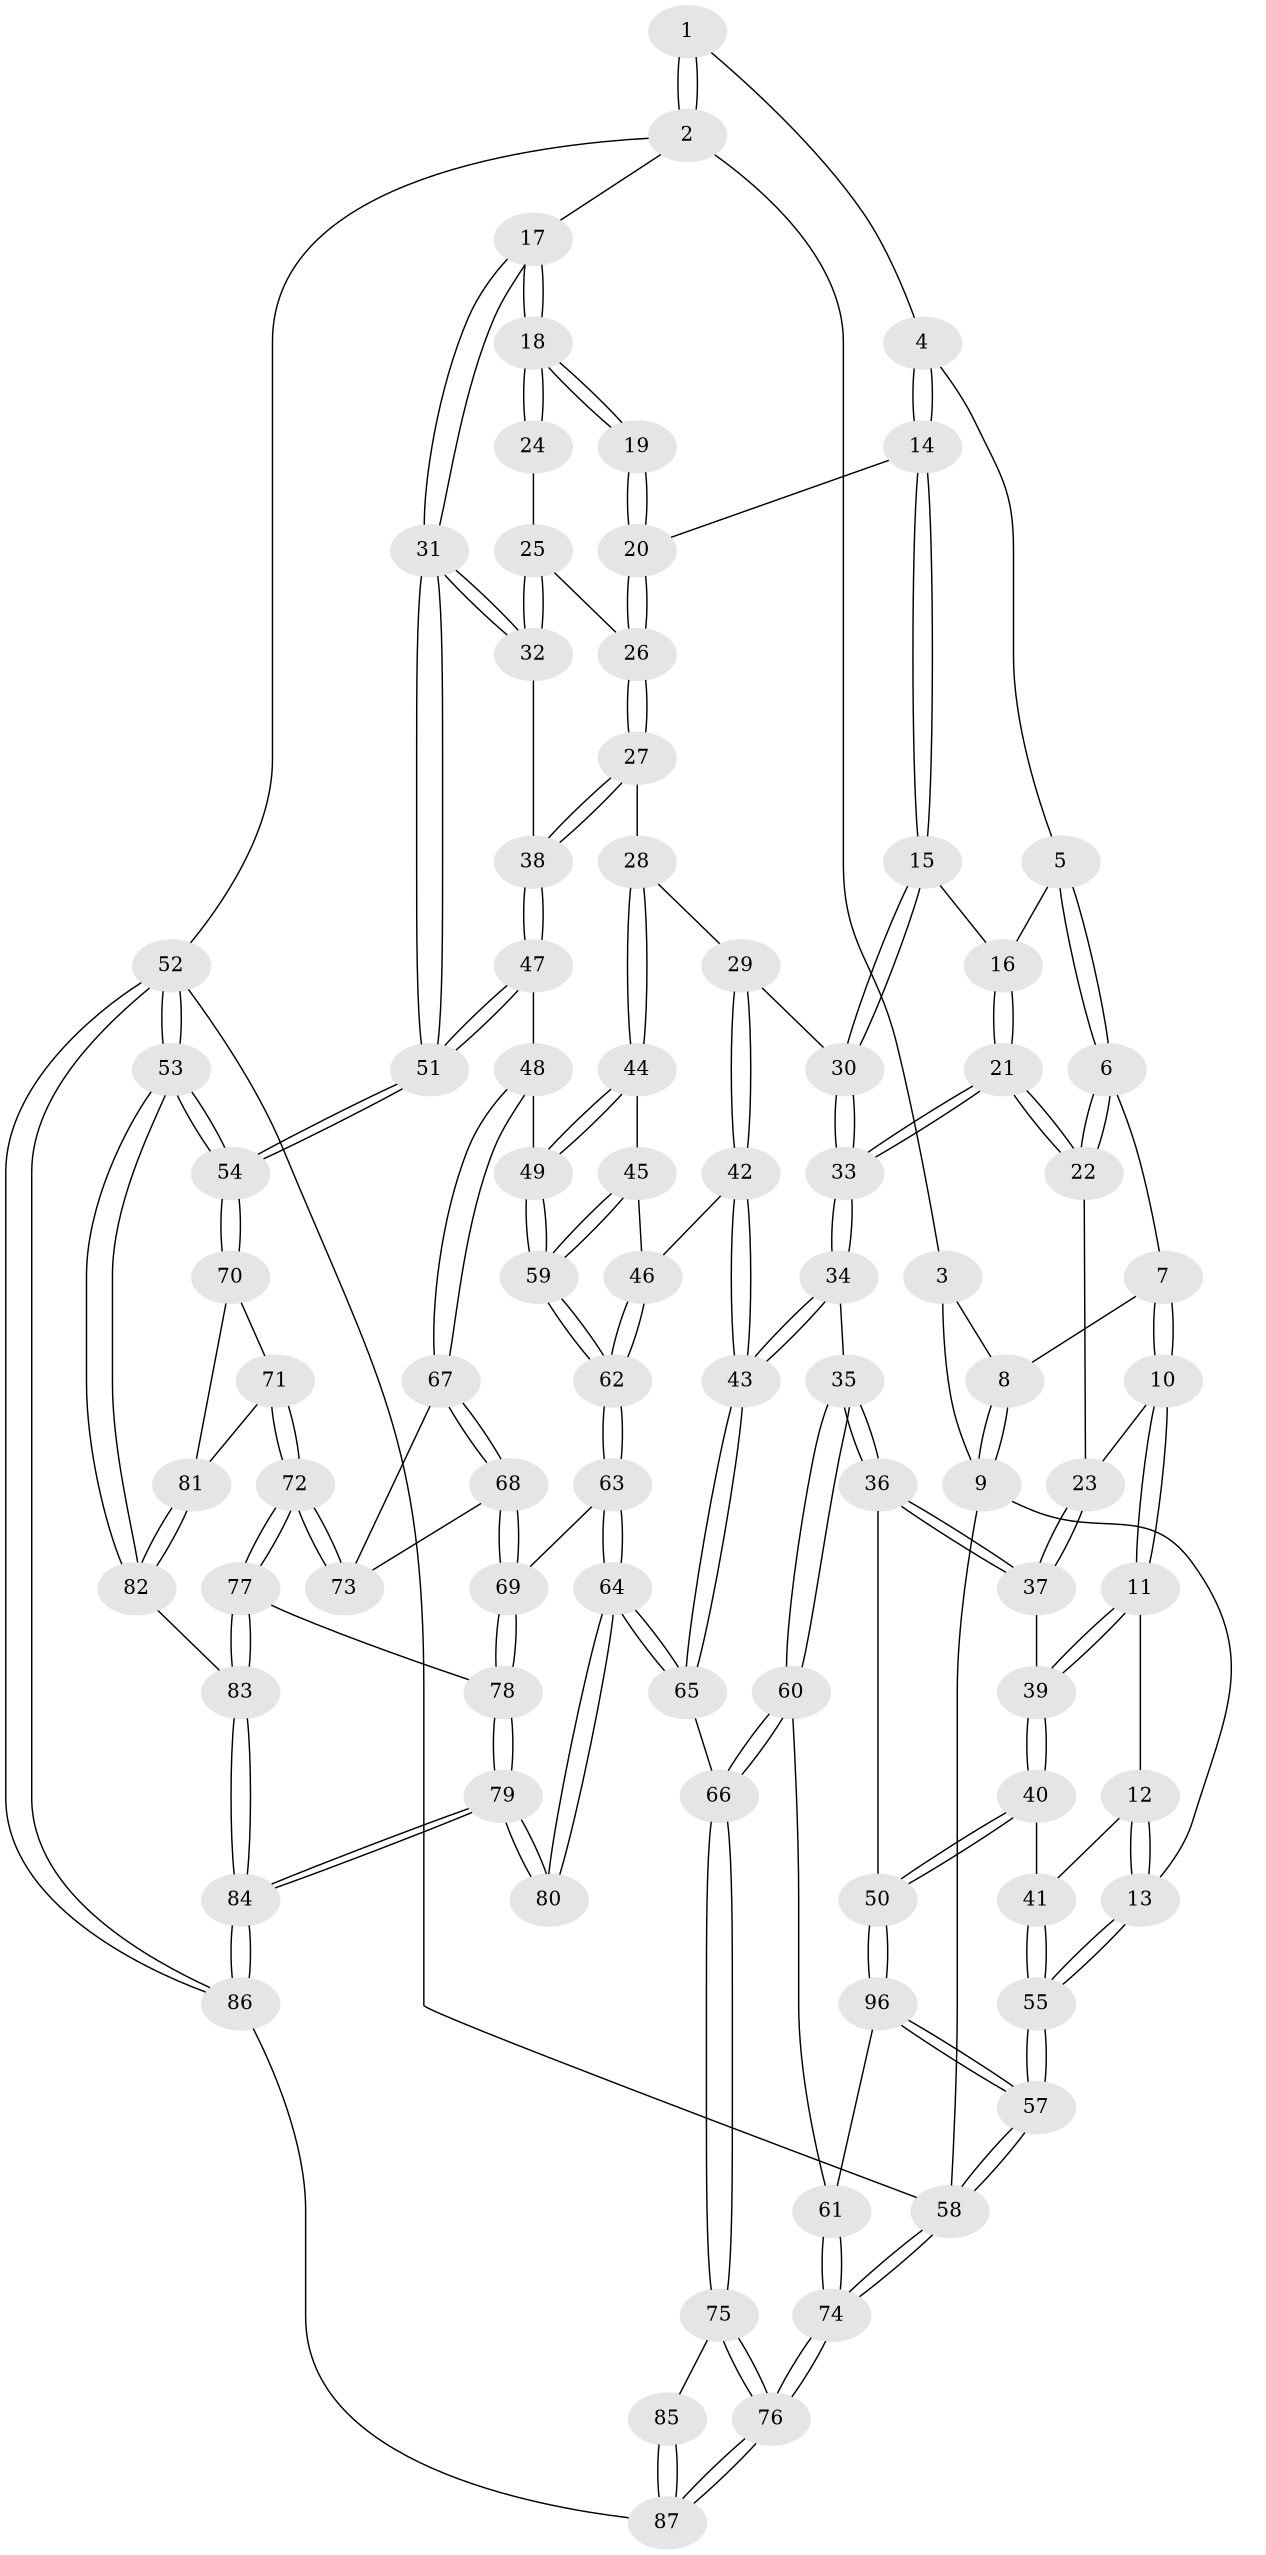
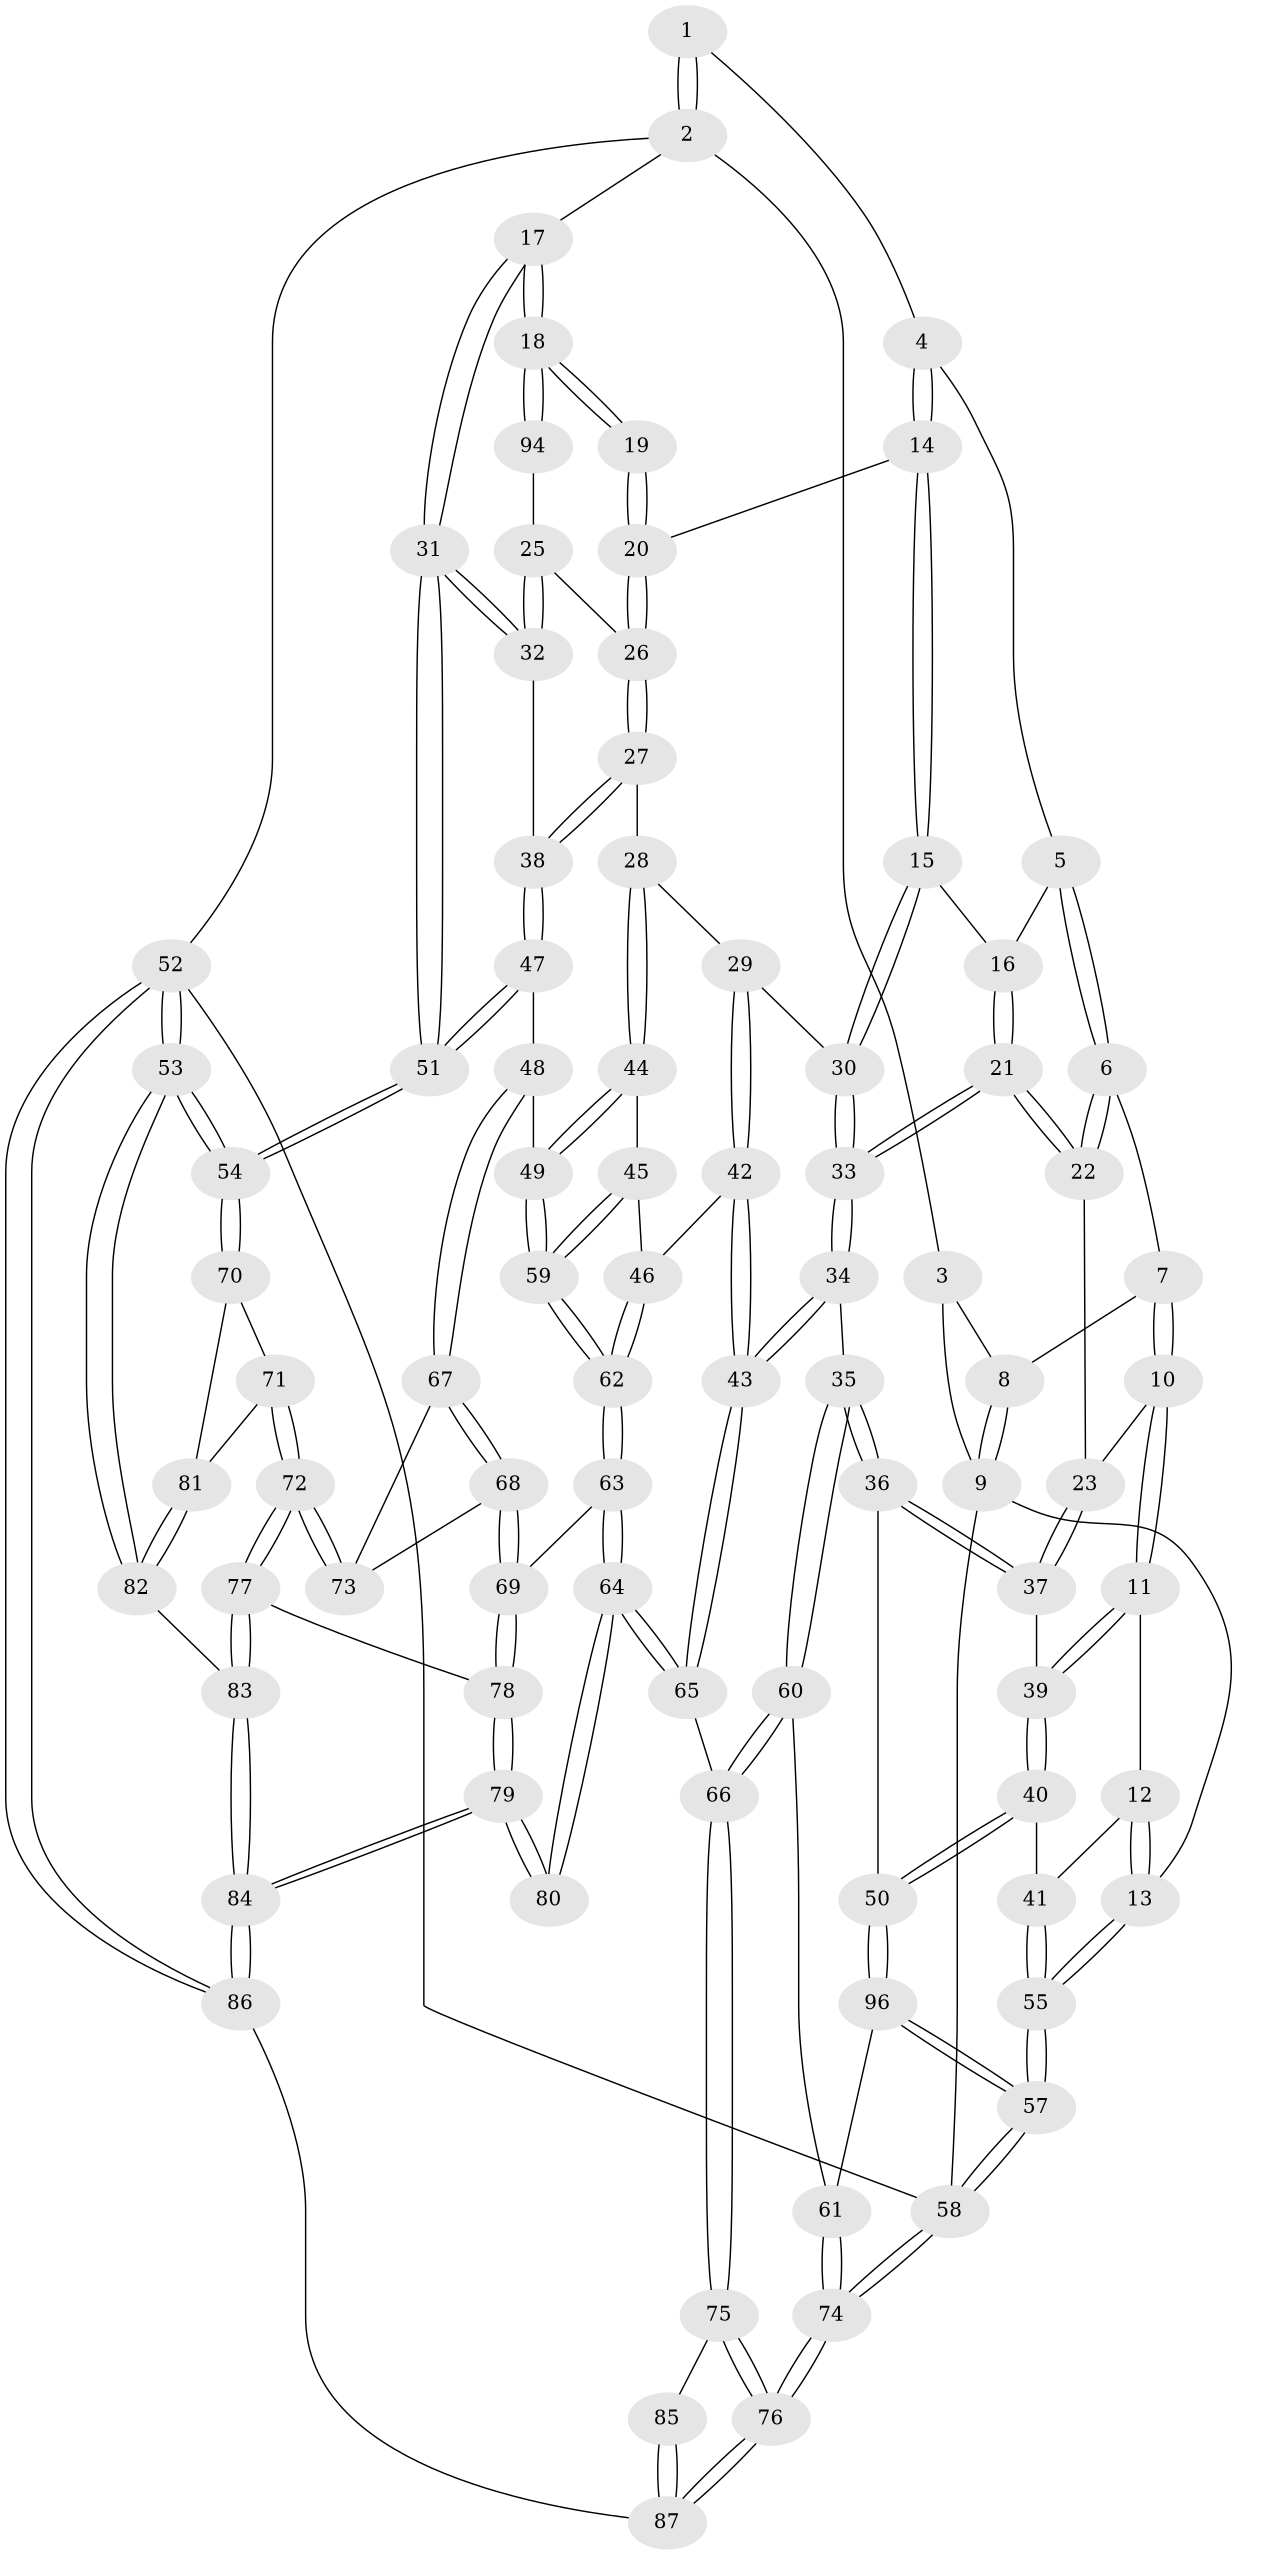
(533, 447) -> (533, 447)
